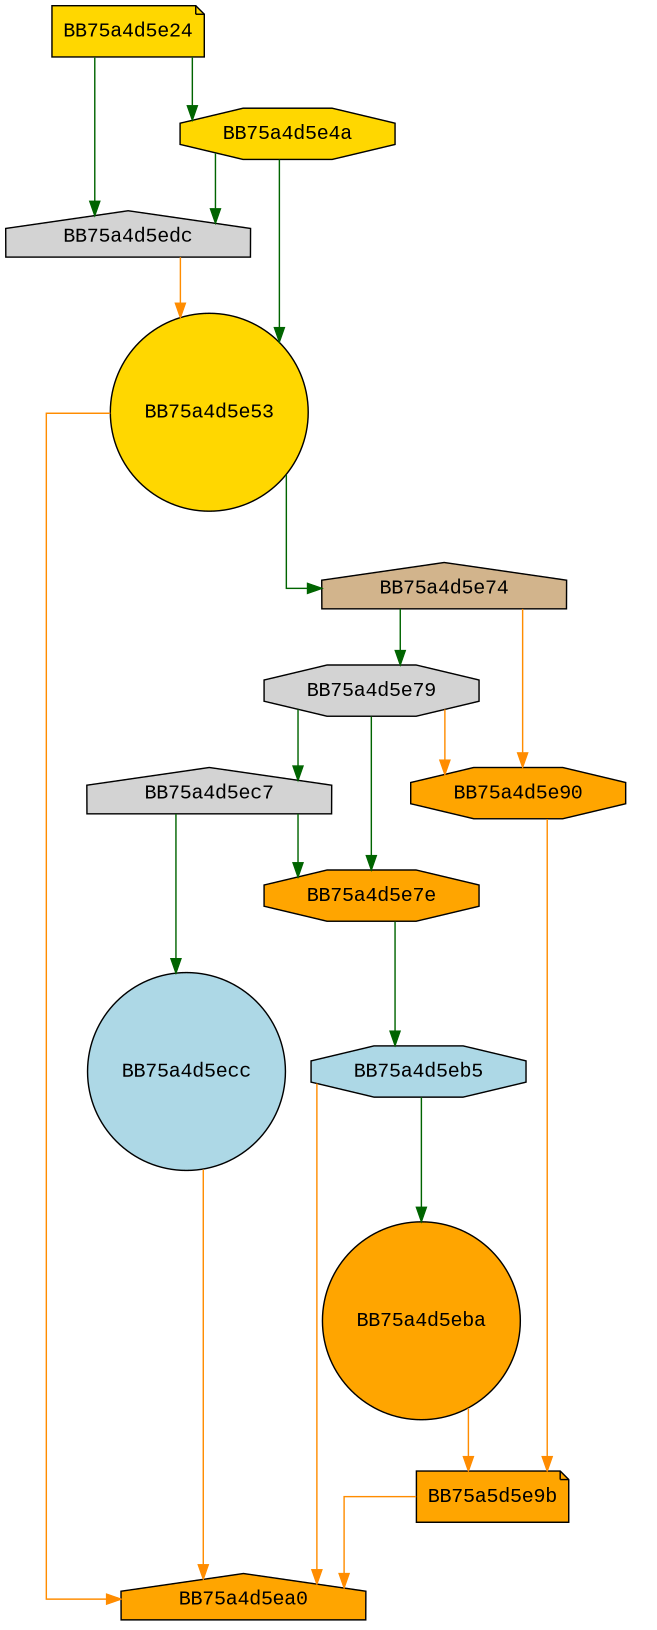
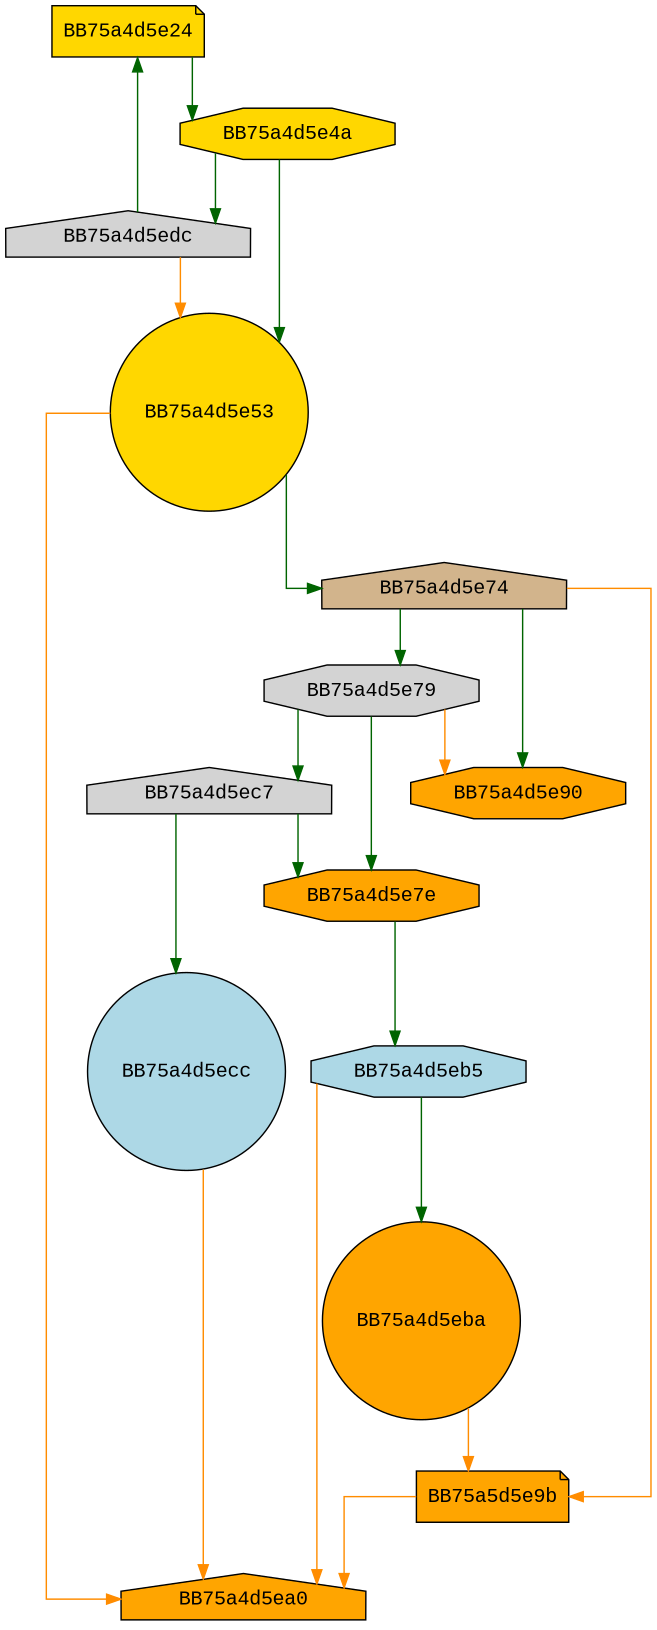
(95, 129) -> (138, 142)
(523, 681) -> (523, 681)
(547, 1138) -> (651, 1034)
